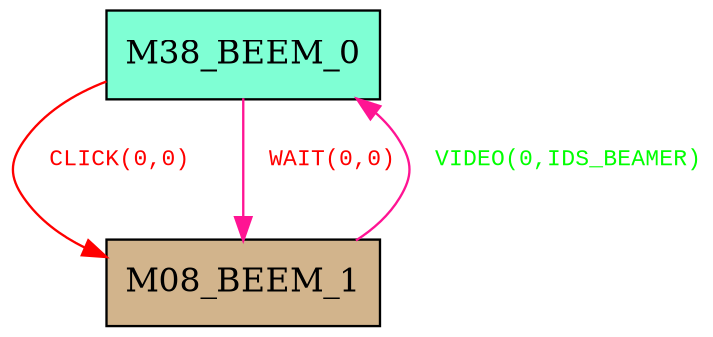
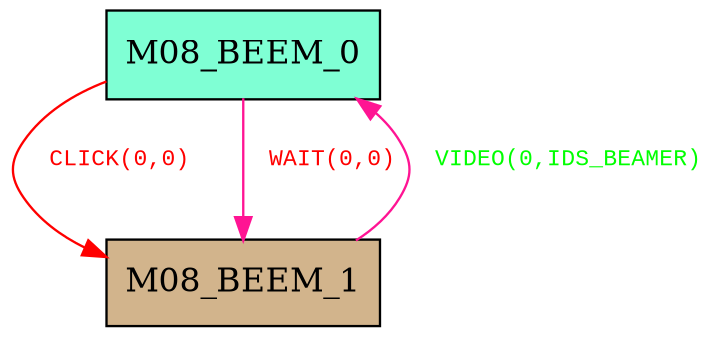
(243, 55) -> (243, 55)
